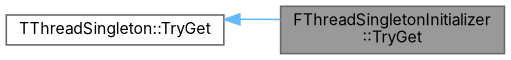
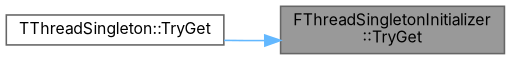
(260, 19) -> (244, 41)
